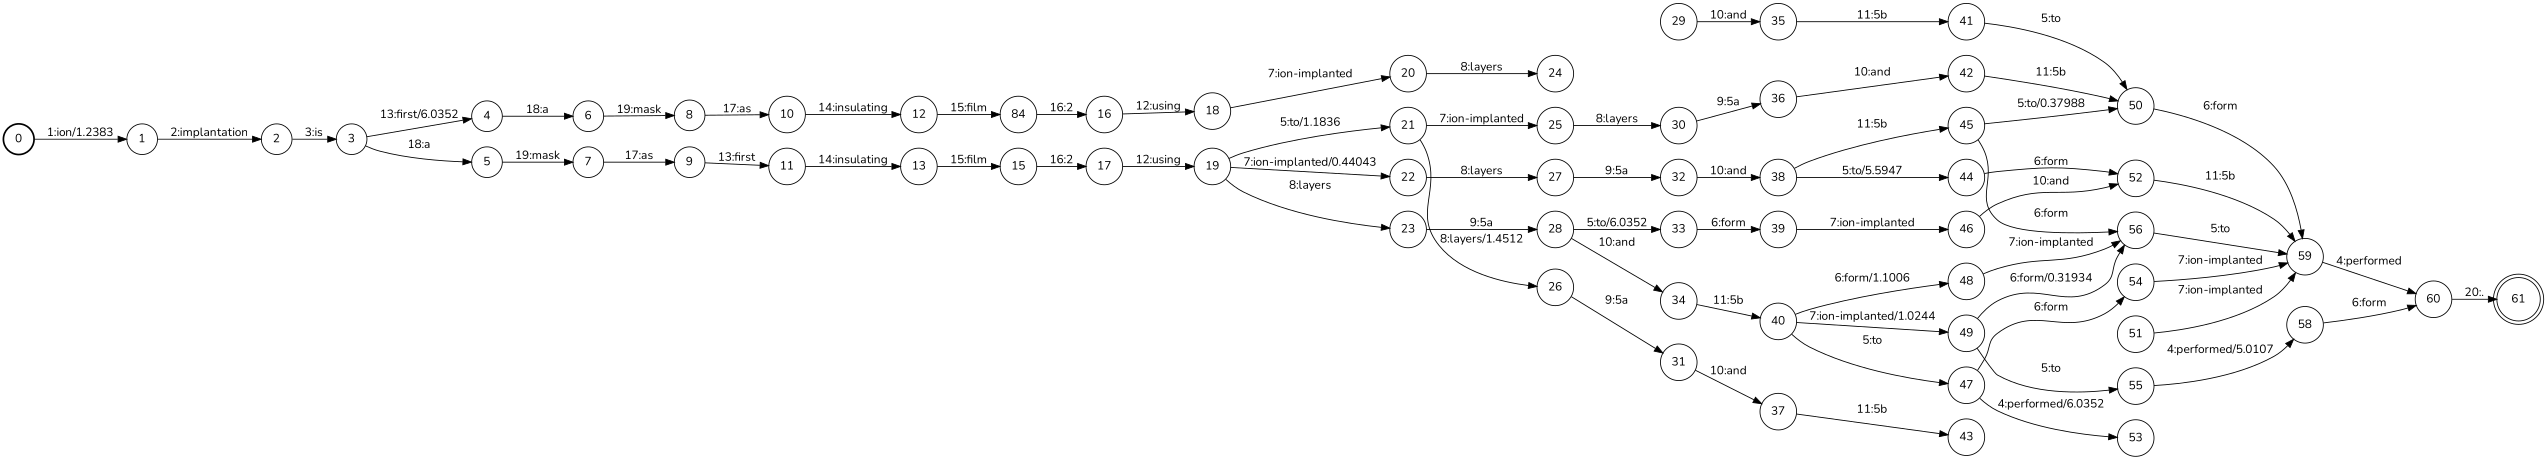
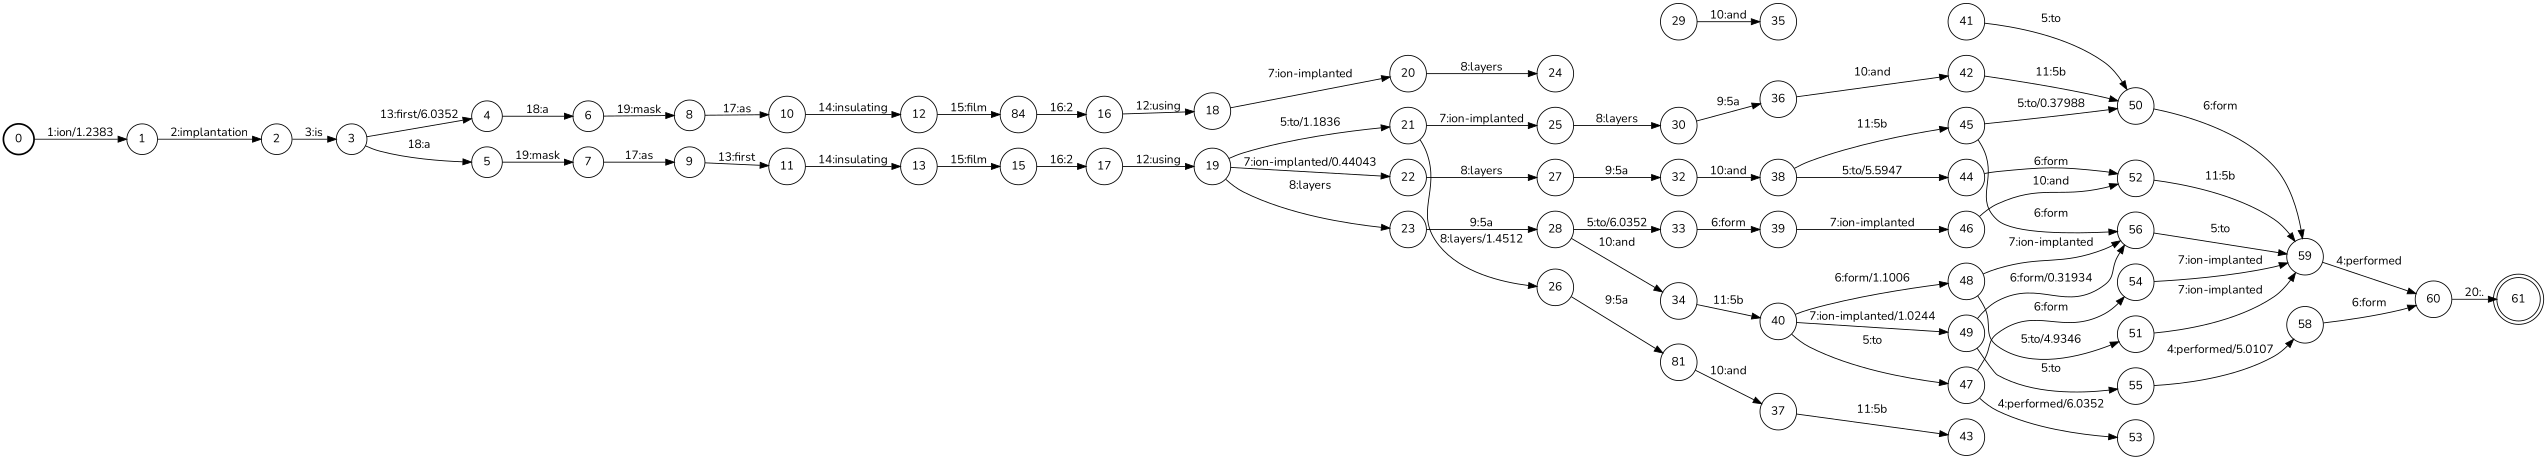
(1868, 22) -> none
none -> (2026, 358)
(1679, 362) -> (1679, 362)
